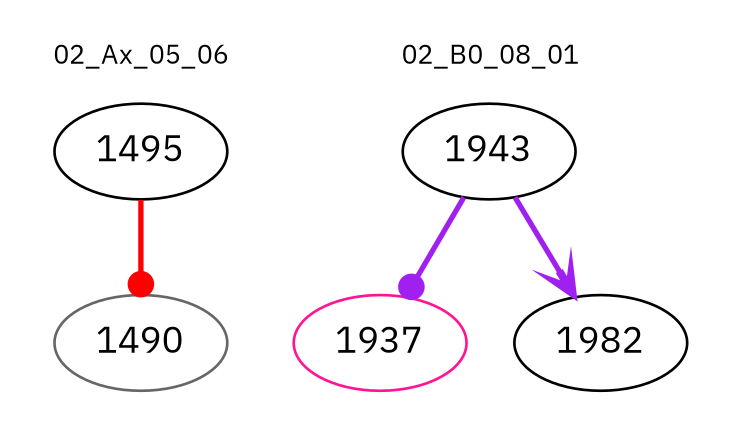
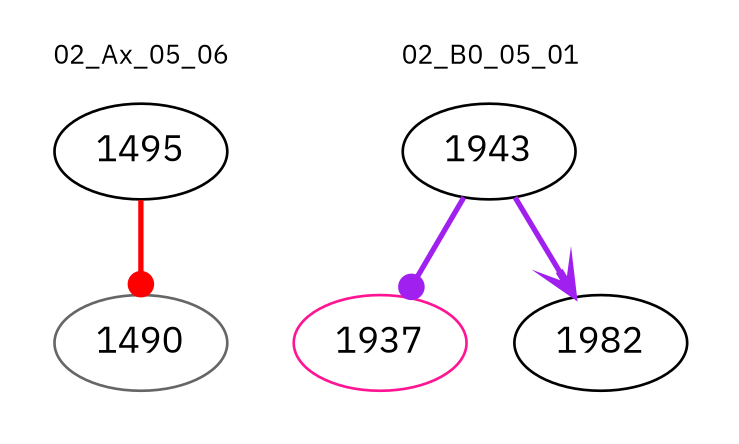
(490, 57) -> (490, 57)
